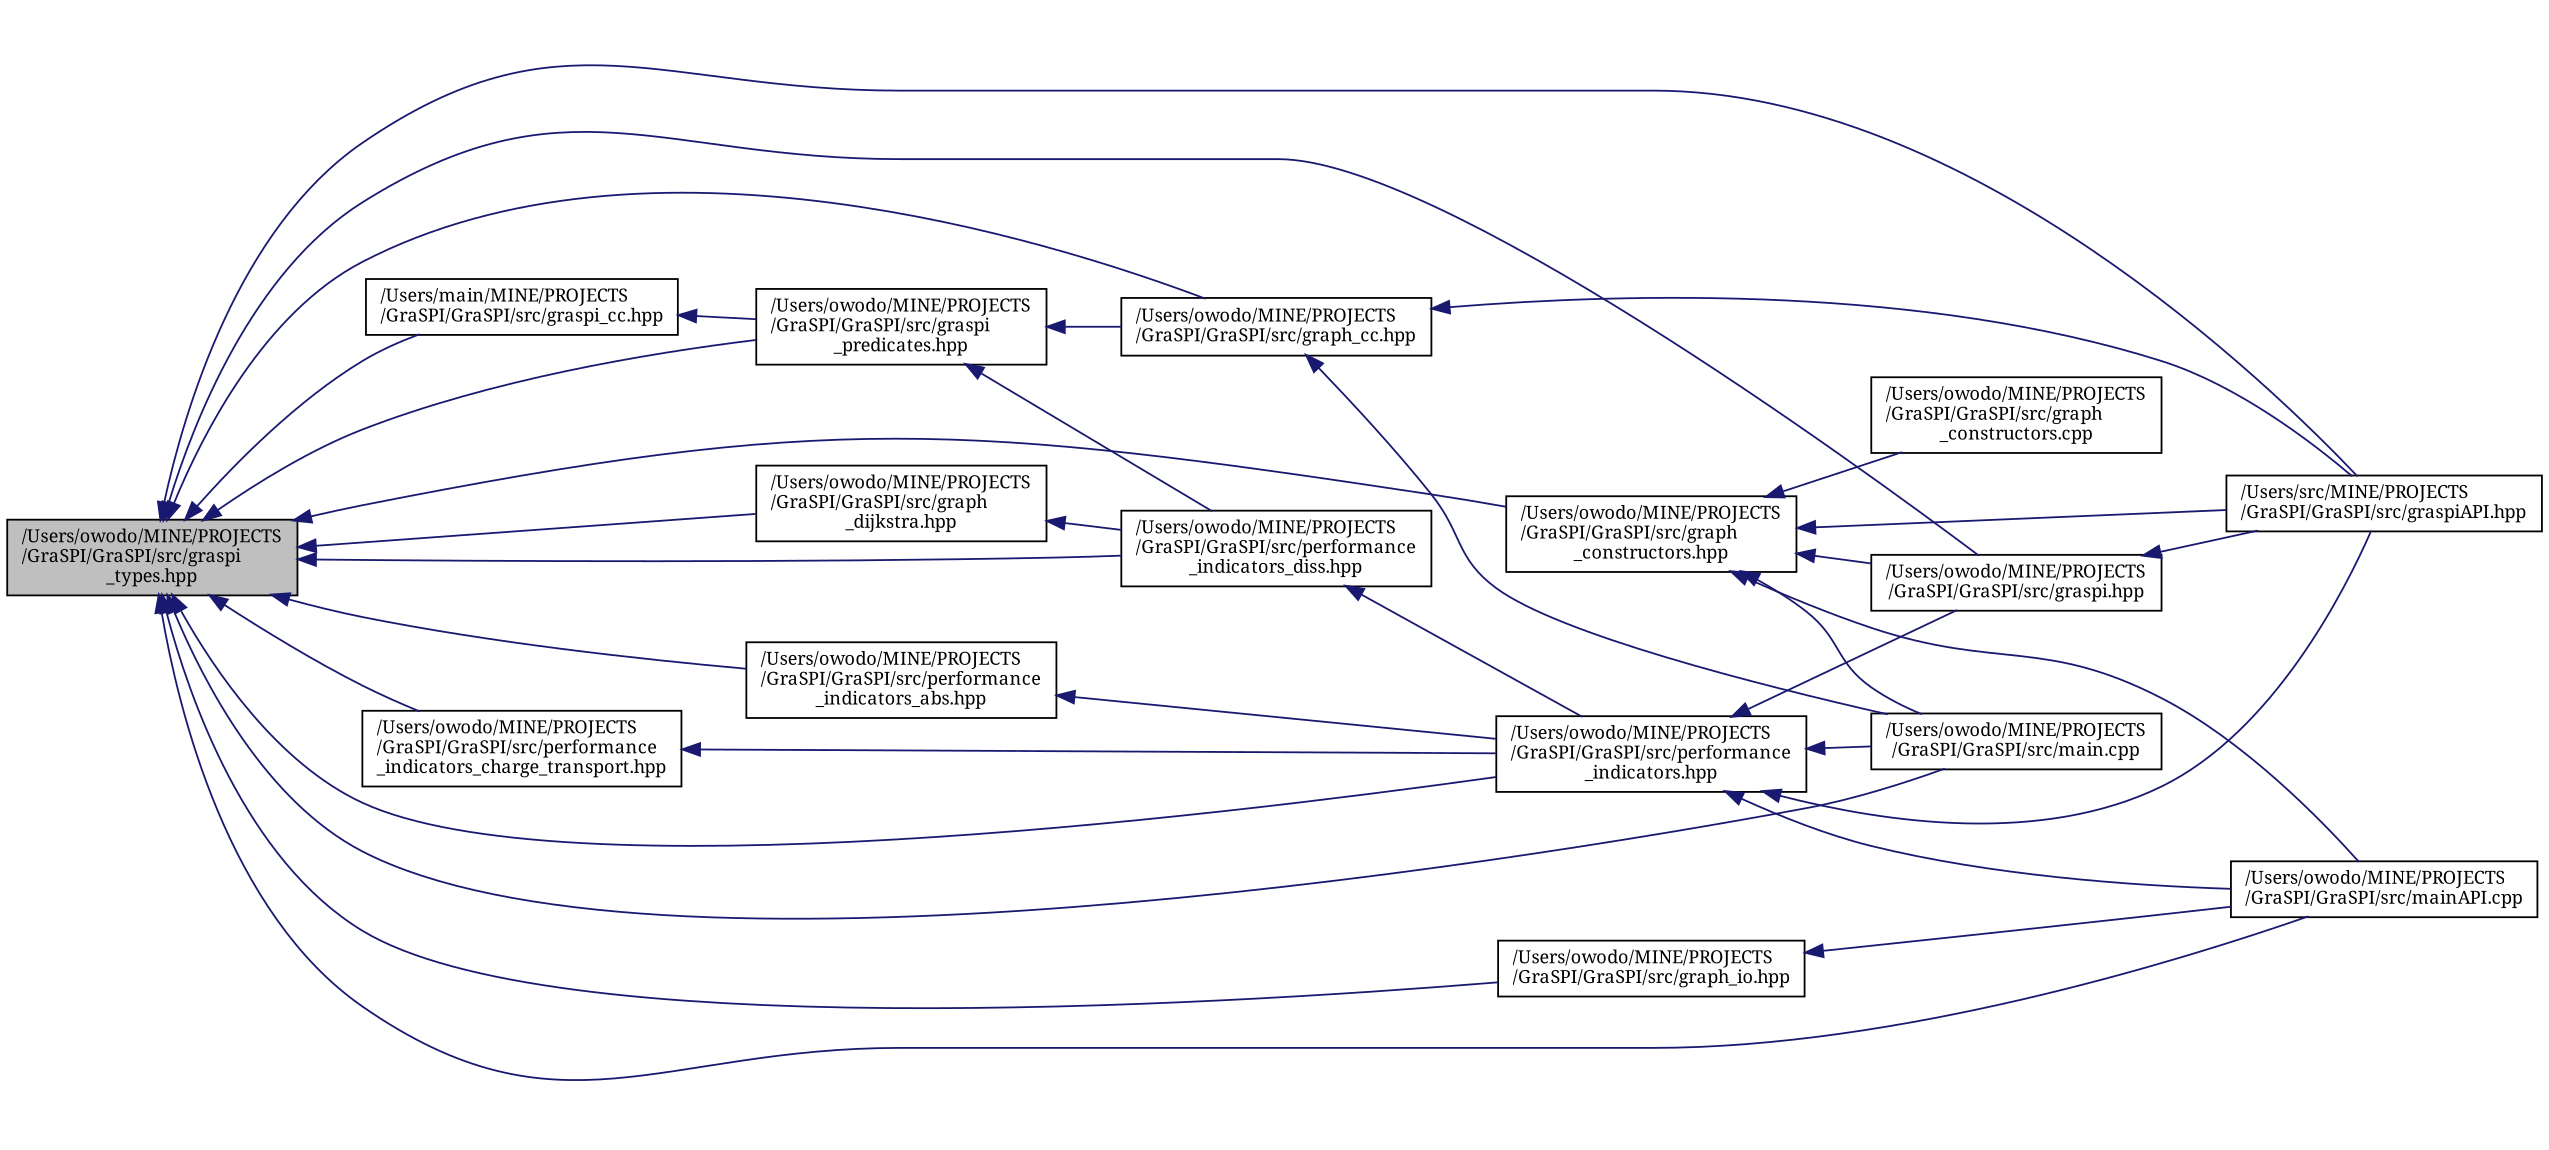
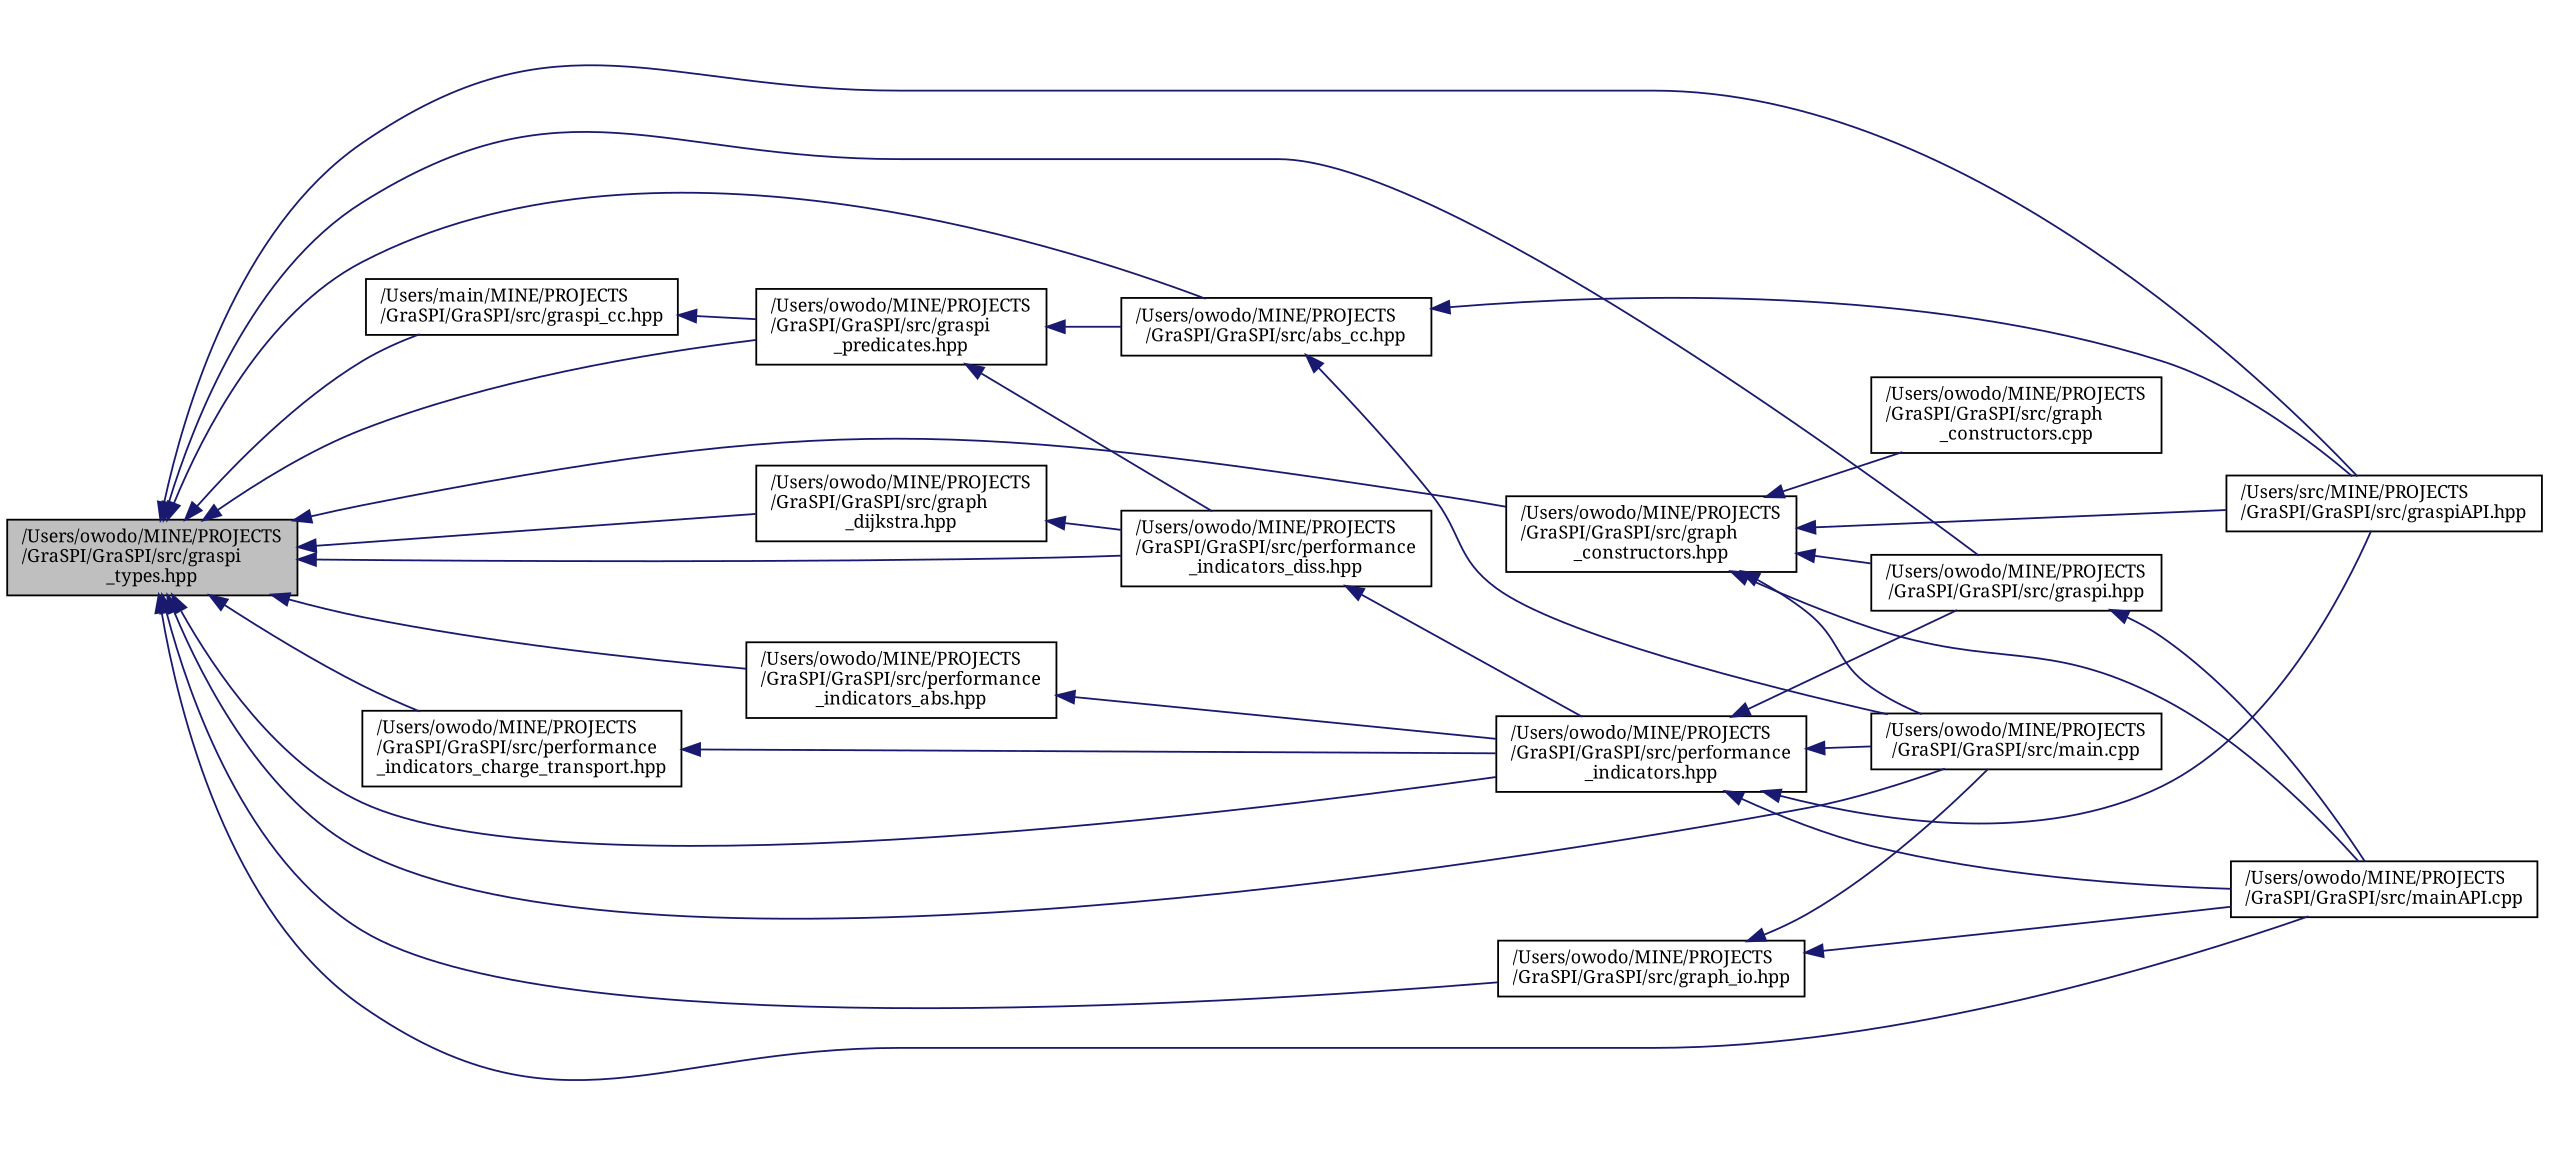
(1276, 327) -> (1276, 327)
(2209, 541) -> (2260, 725)
none -> (1883, 862)
